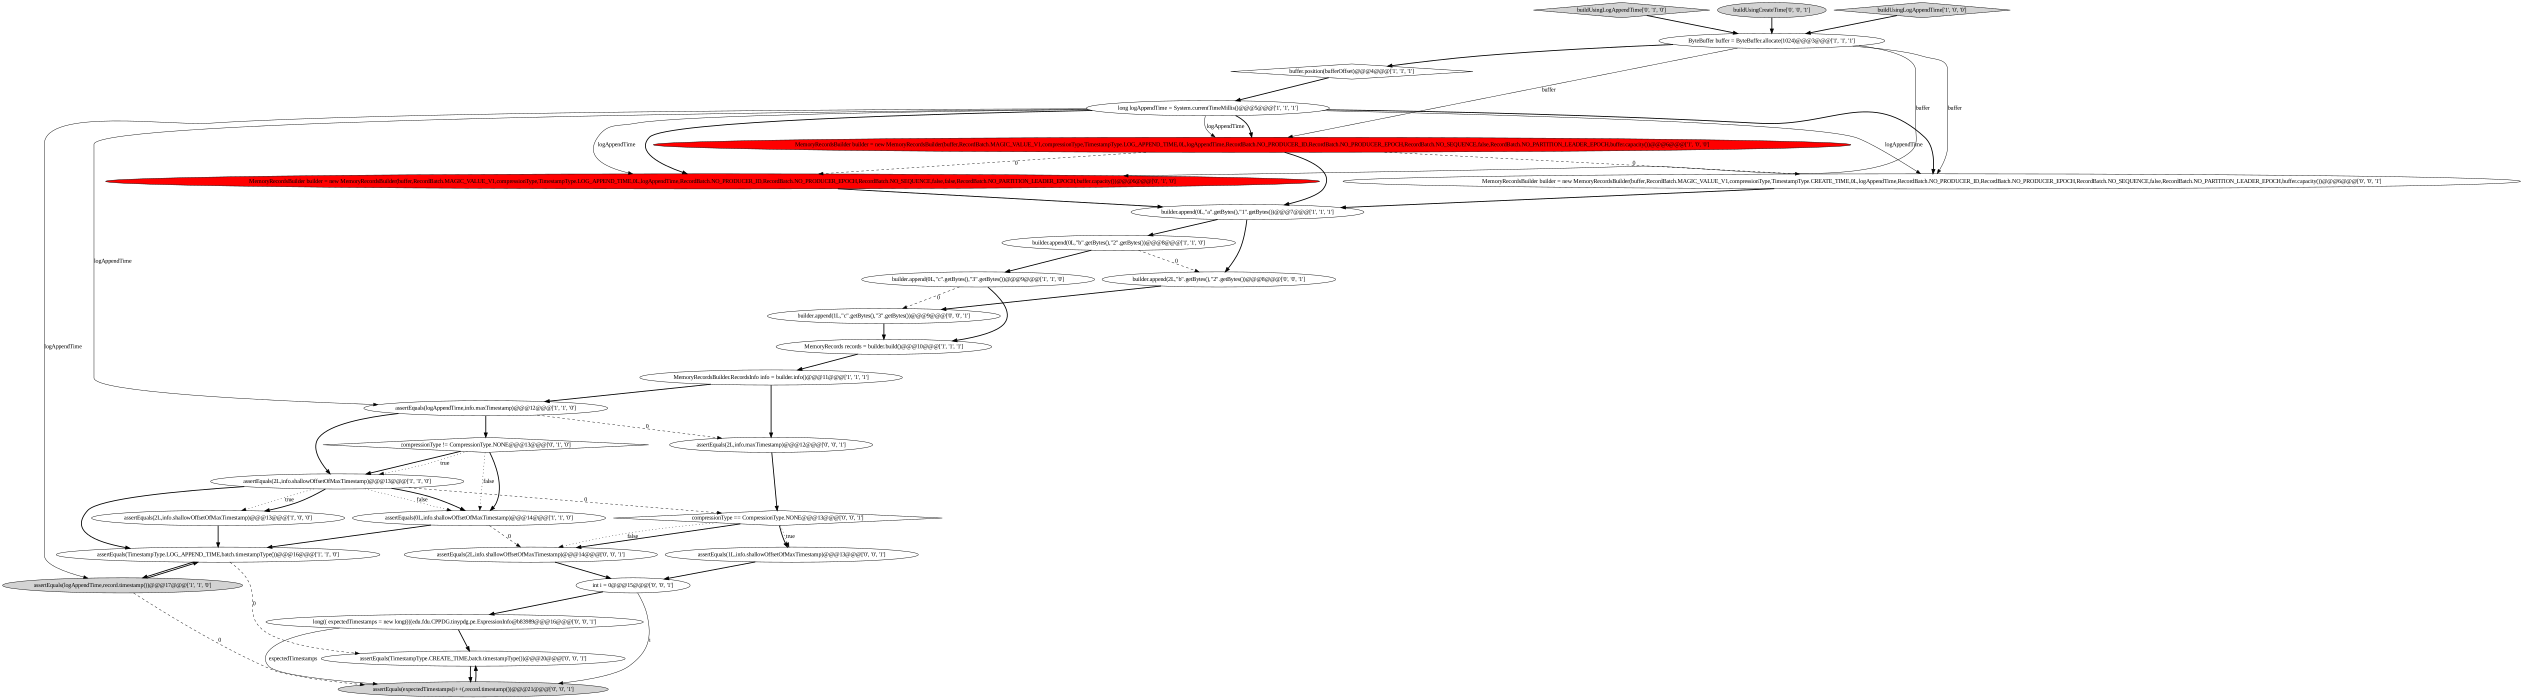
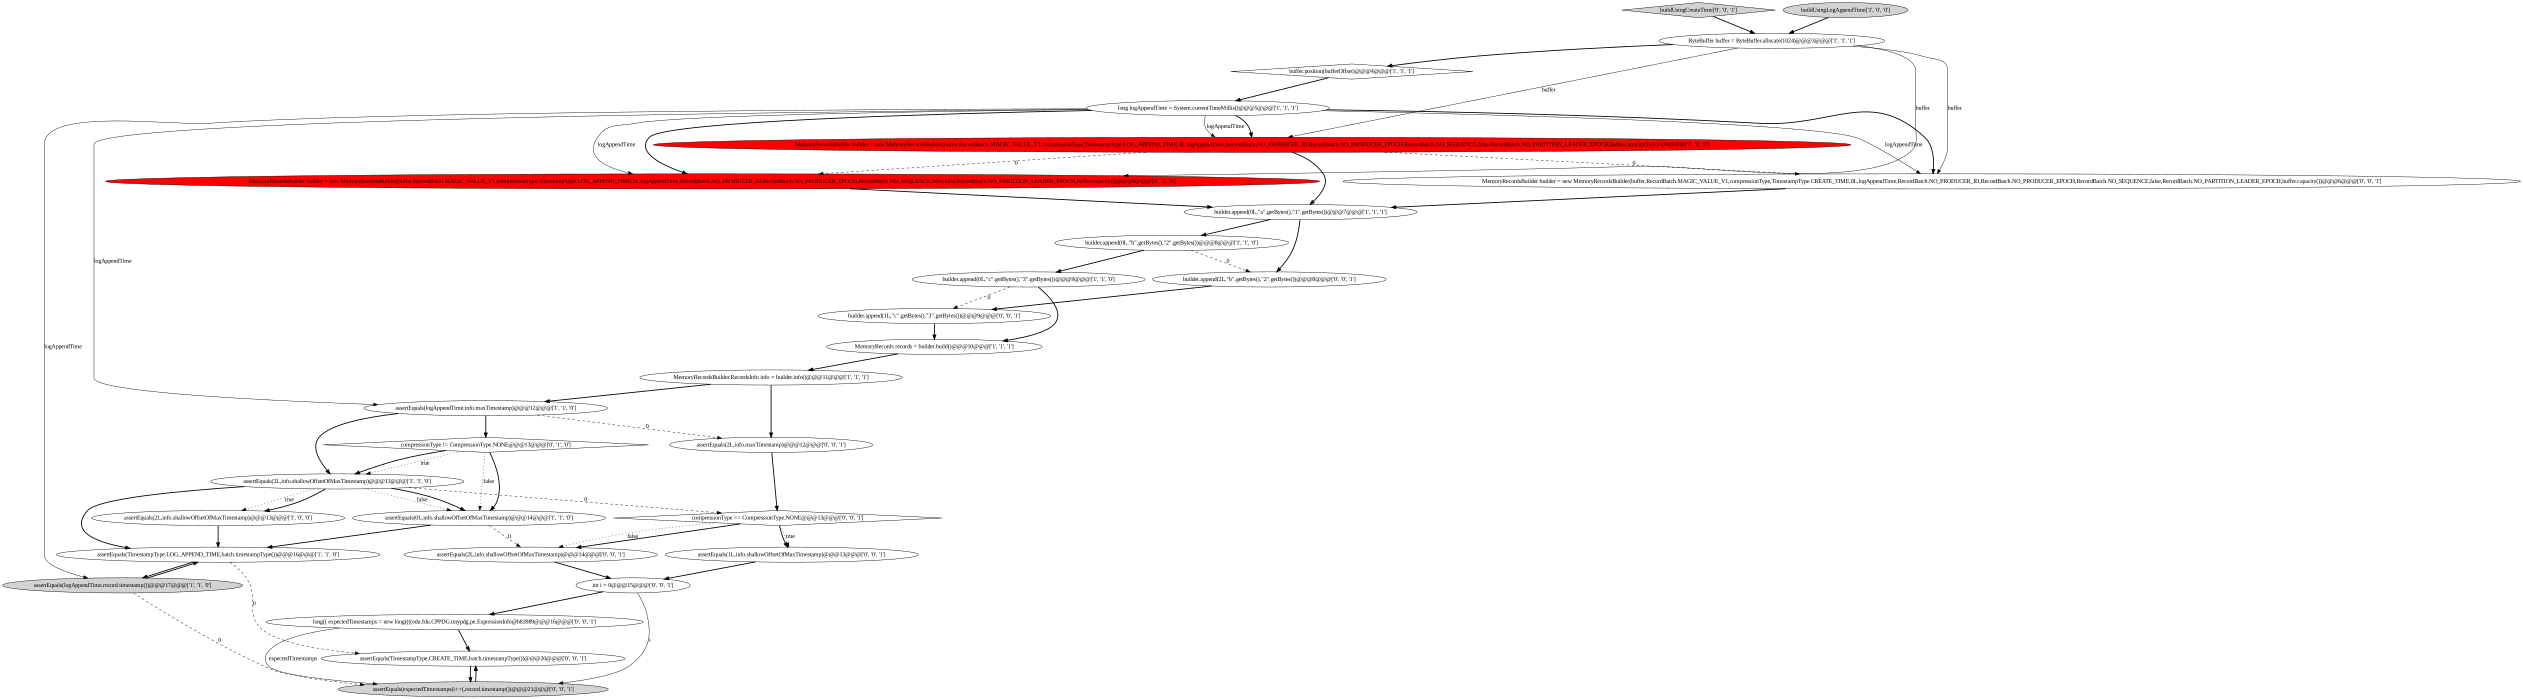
(1622, 10) -> none
(1772, 10) -> (1699, 10)
(1922, 10) -> (1845, 10)
